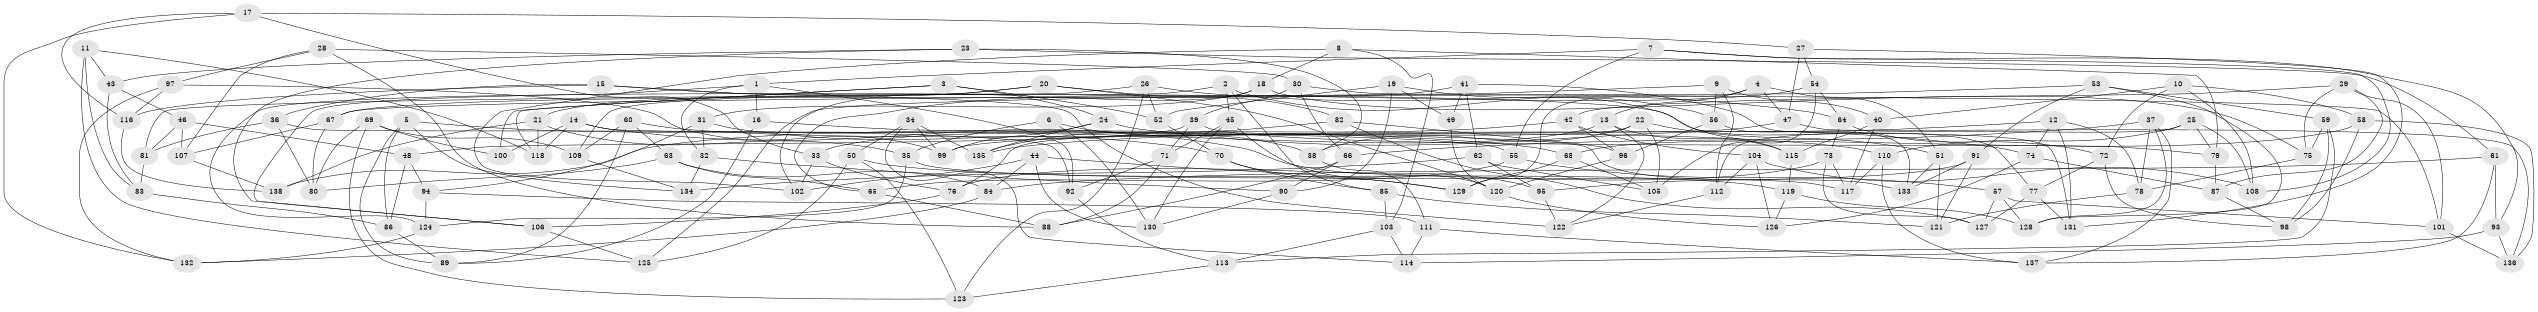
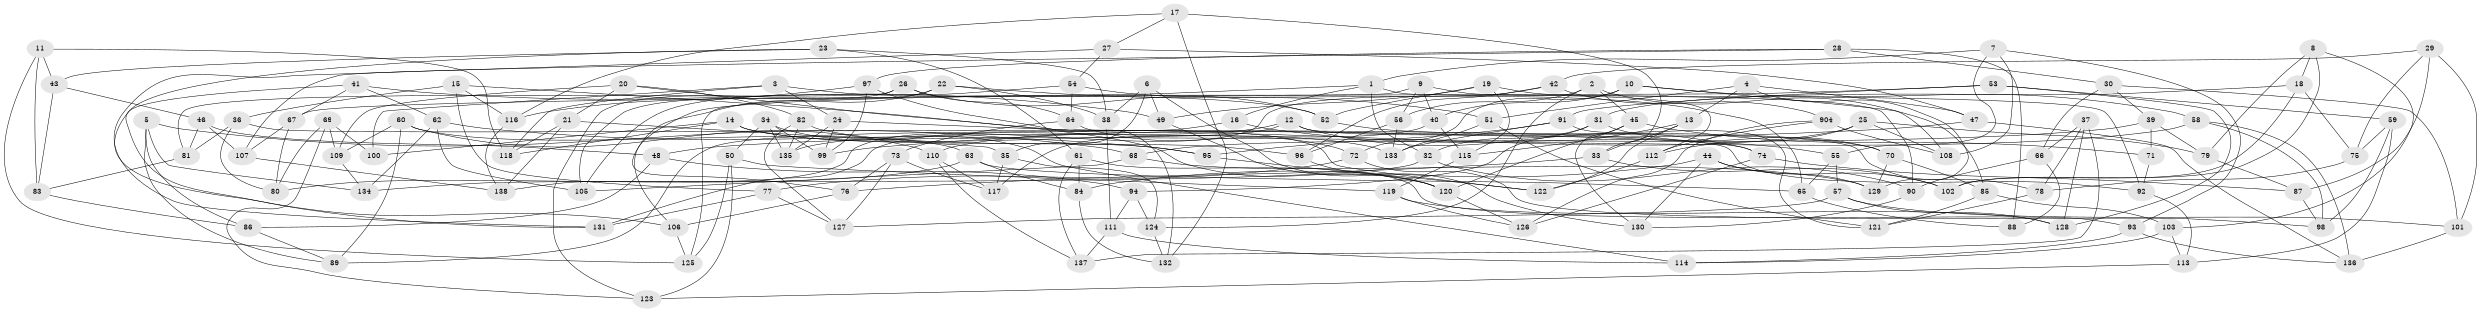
none -> (1154, 102)
(1755, 156) -> (1826, 120)
(1121, 202) -> none
